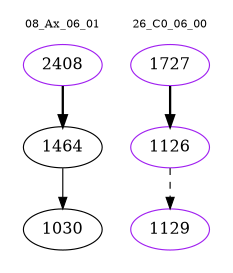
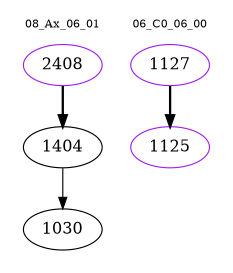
(170, 25) -> (170, 25)
(170, 65) -> (170, 65)
(63, 147) -> (63, 147)
(170, 147) -> (170, 147)
(170, 229) -> none
